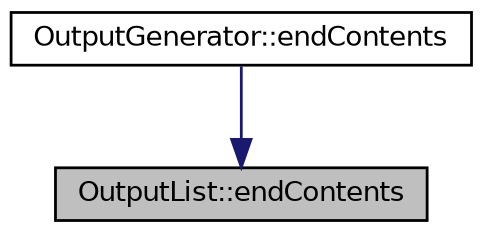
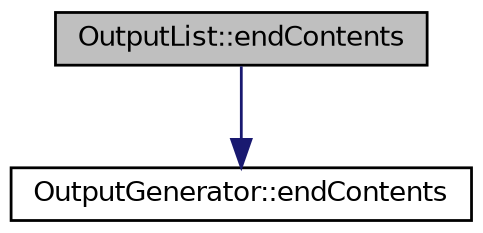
(241, 103) -> (241, 103)
